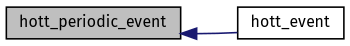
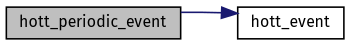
(217, 33) -> (201, 12)
